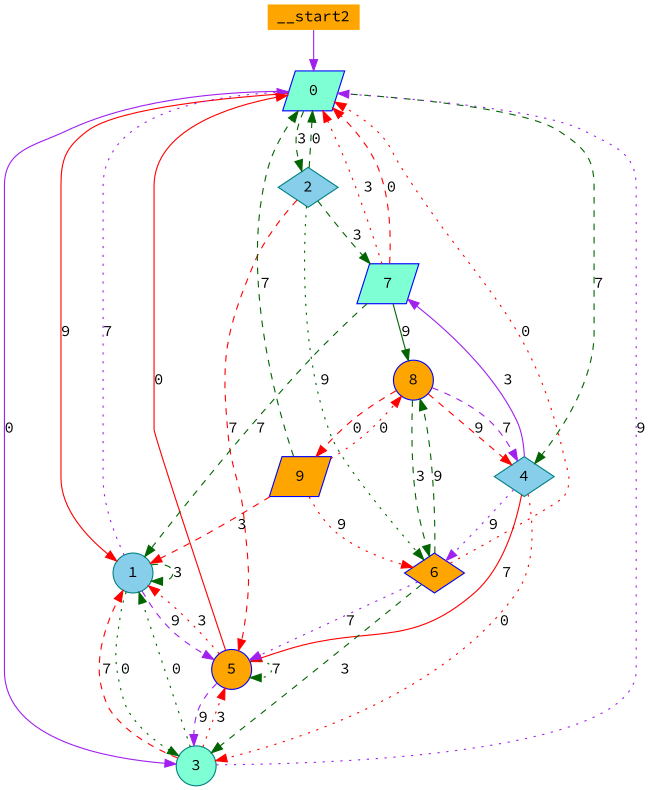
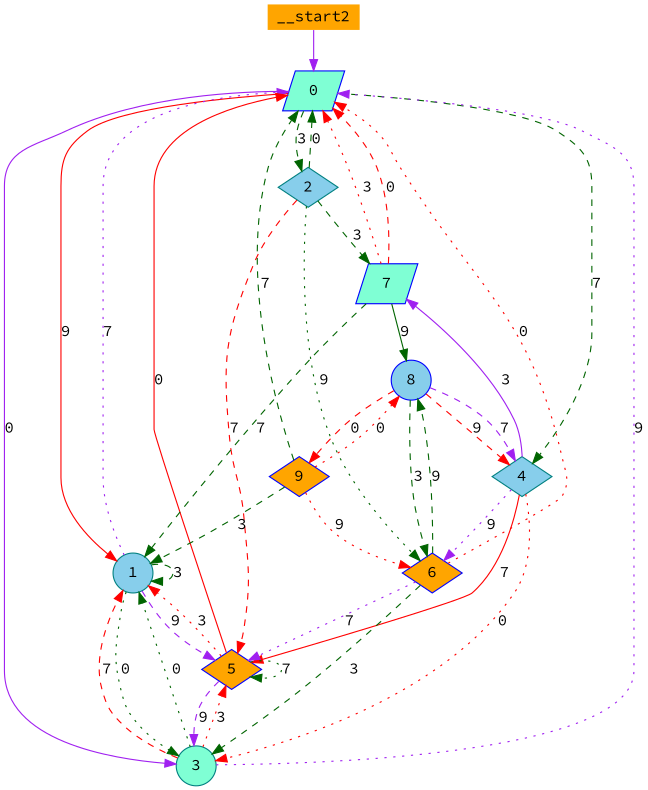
(413, 380) -> (411, 380)
(300, 477) -> (299, 477)
(216, 529) -> (224, 524)
(232, 669) -> (232, 669)
